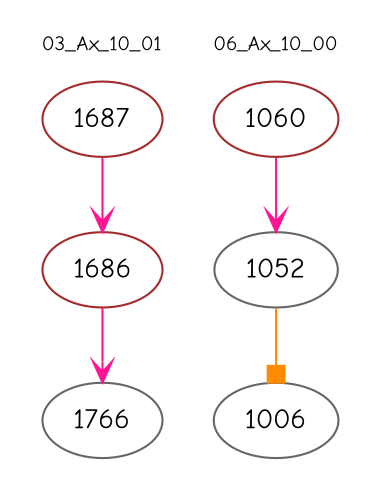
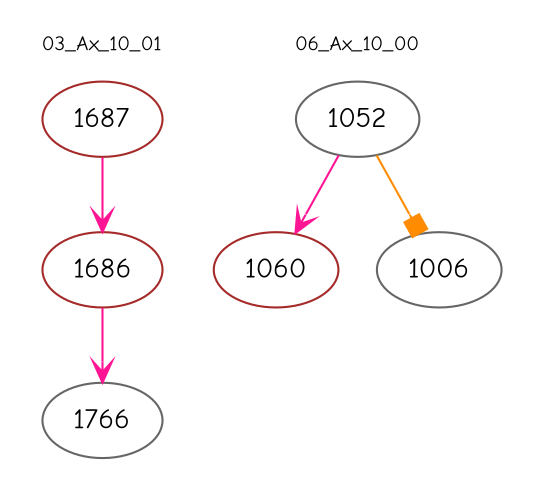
(276, 184) -> (322, 185)
